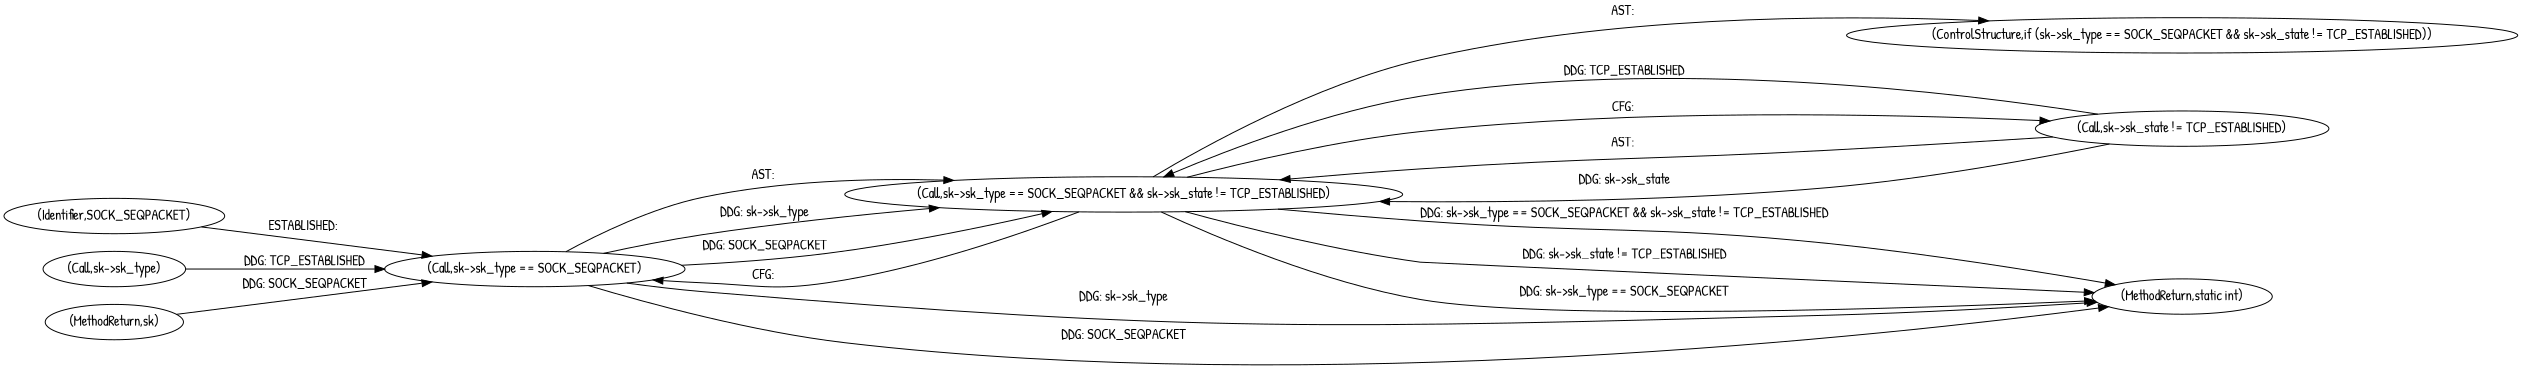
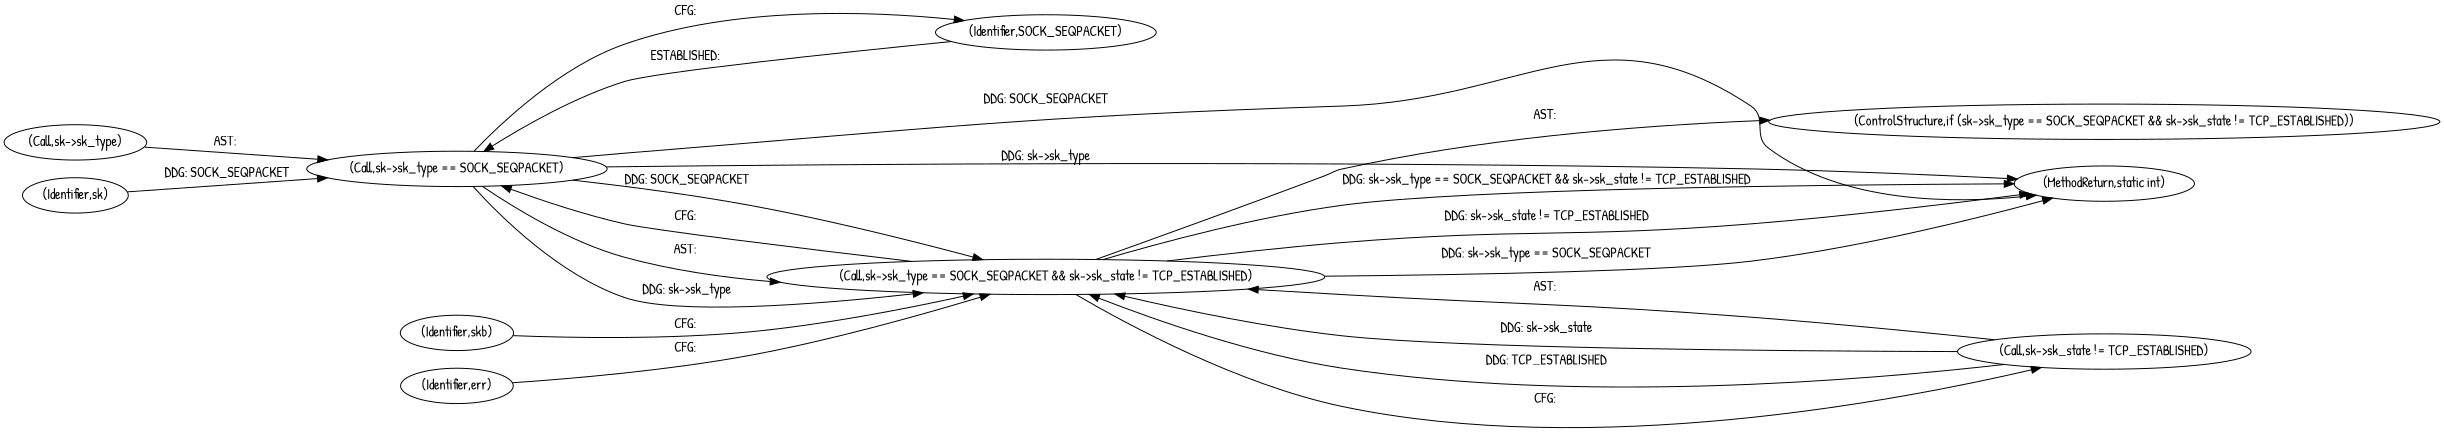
none -> (696, 26)
(305, 262) -> (227, 142)
(114, 322) -> (75, 195)
none -> (457, 333)
none -> (457, 386)
